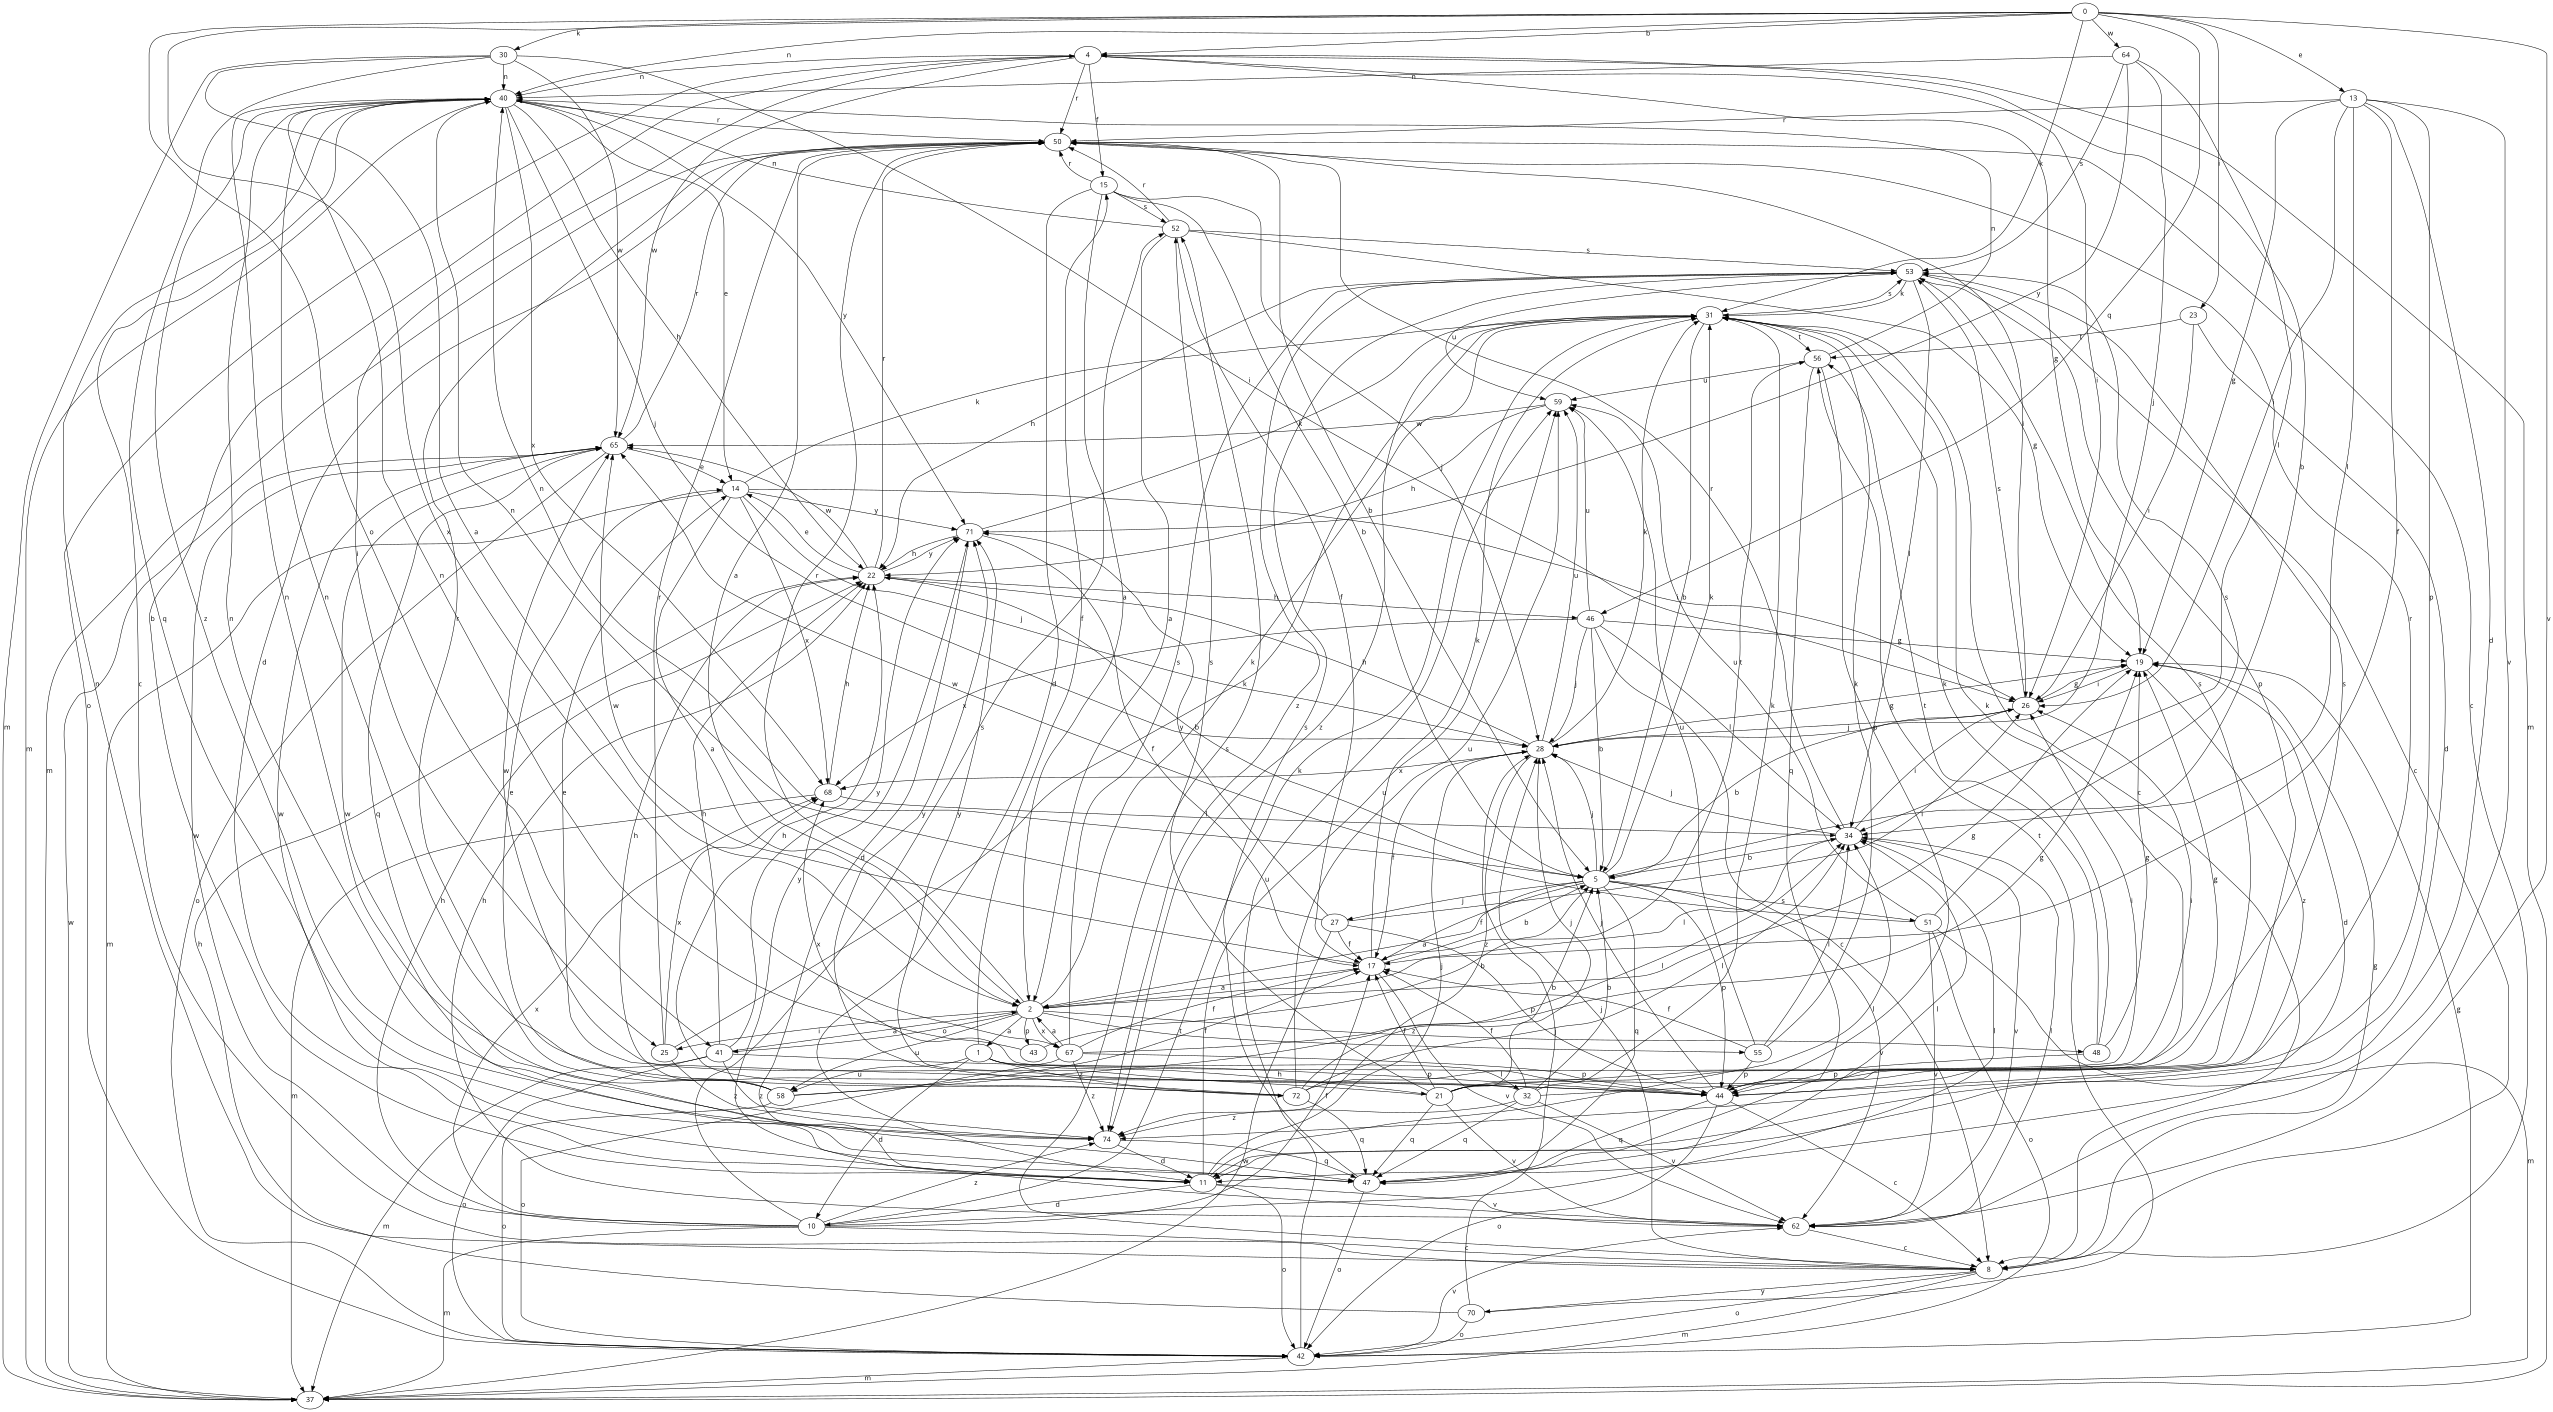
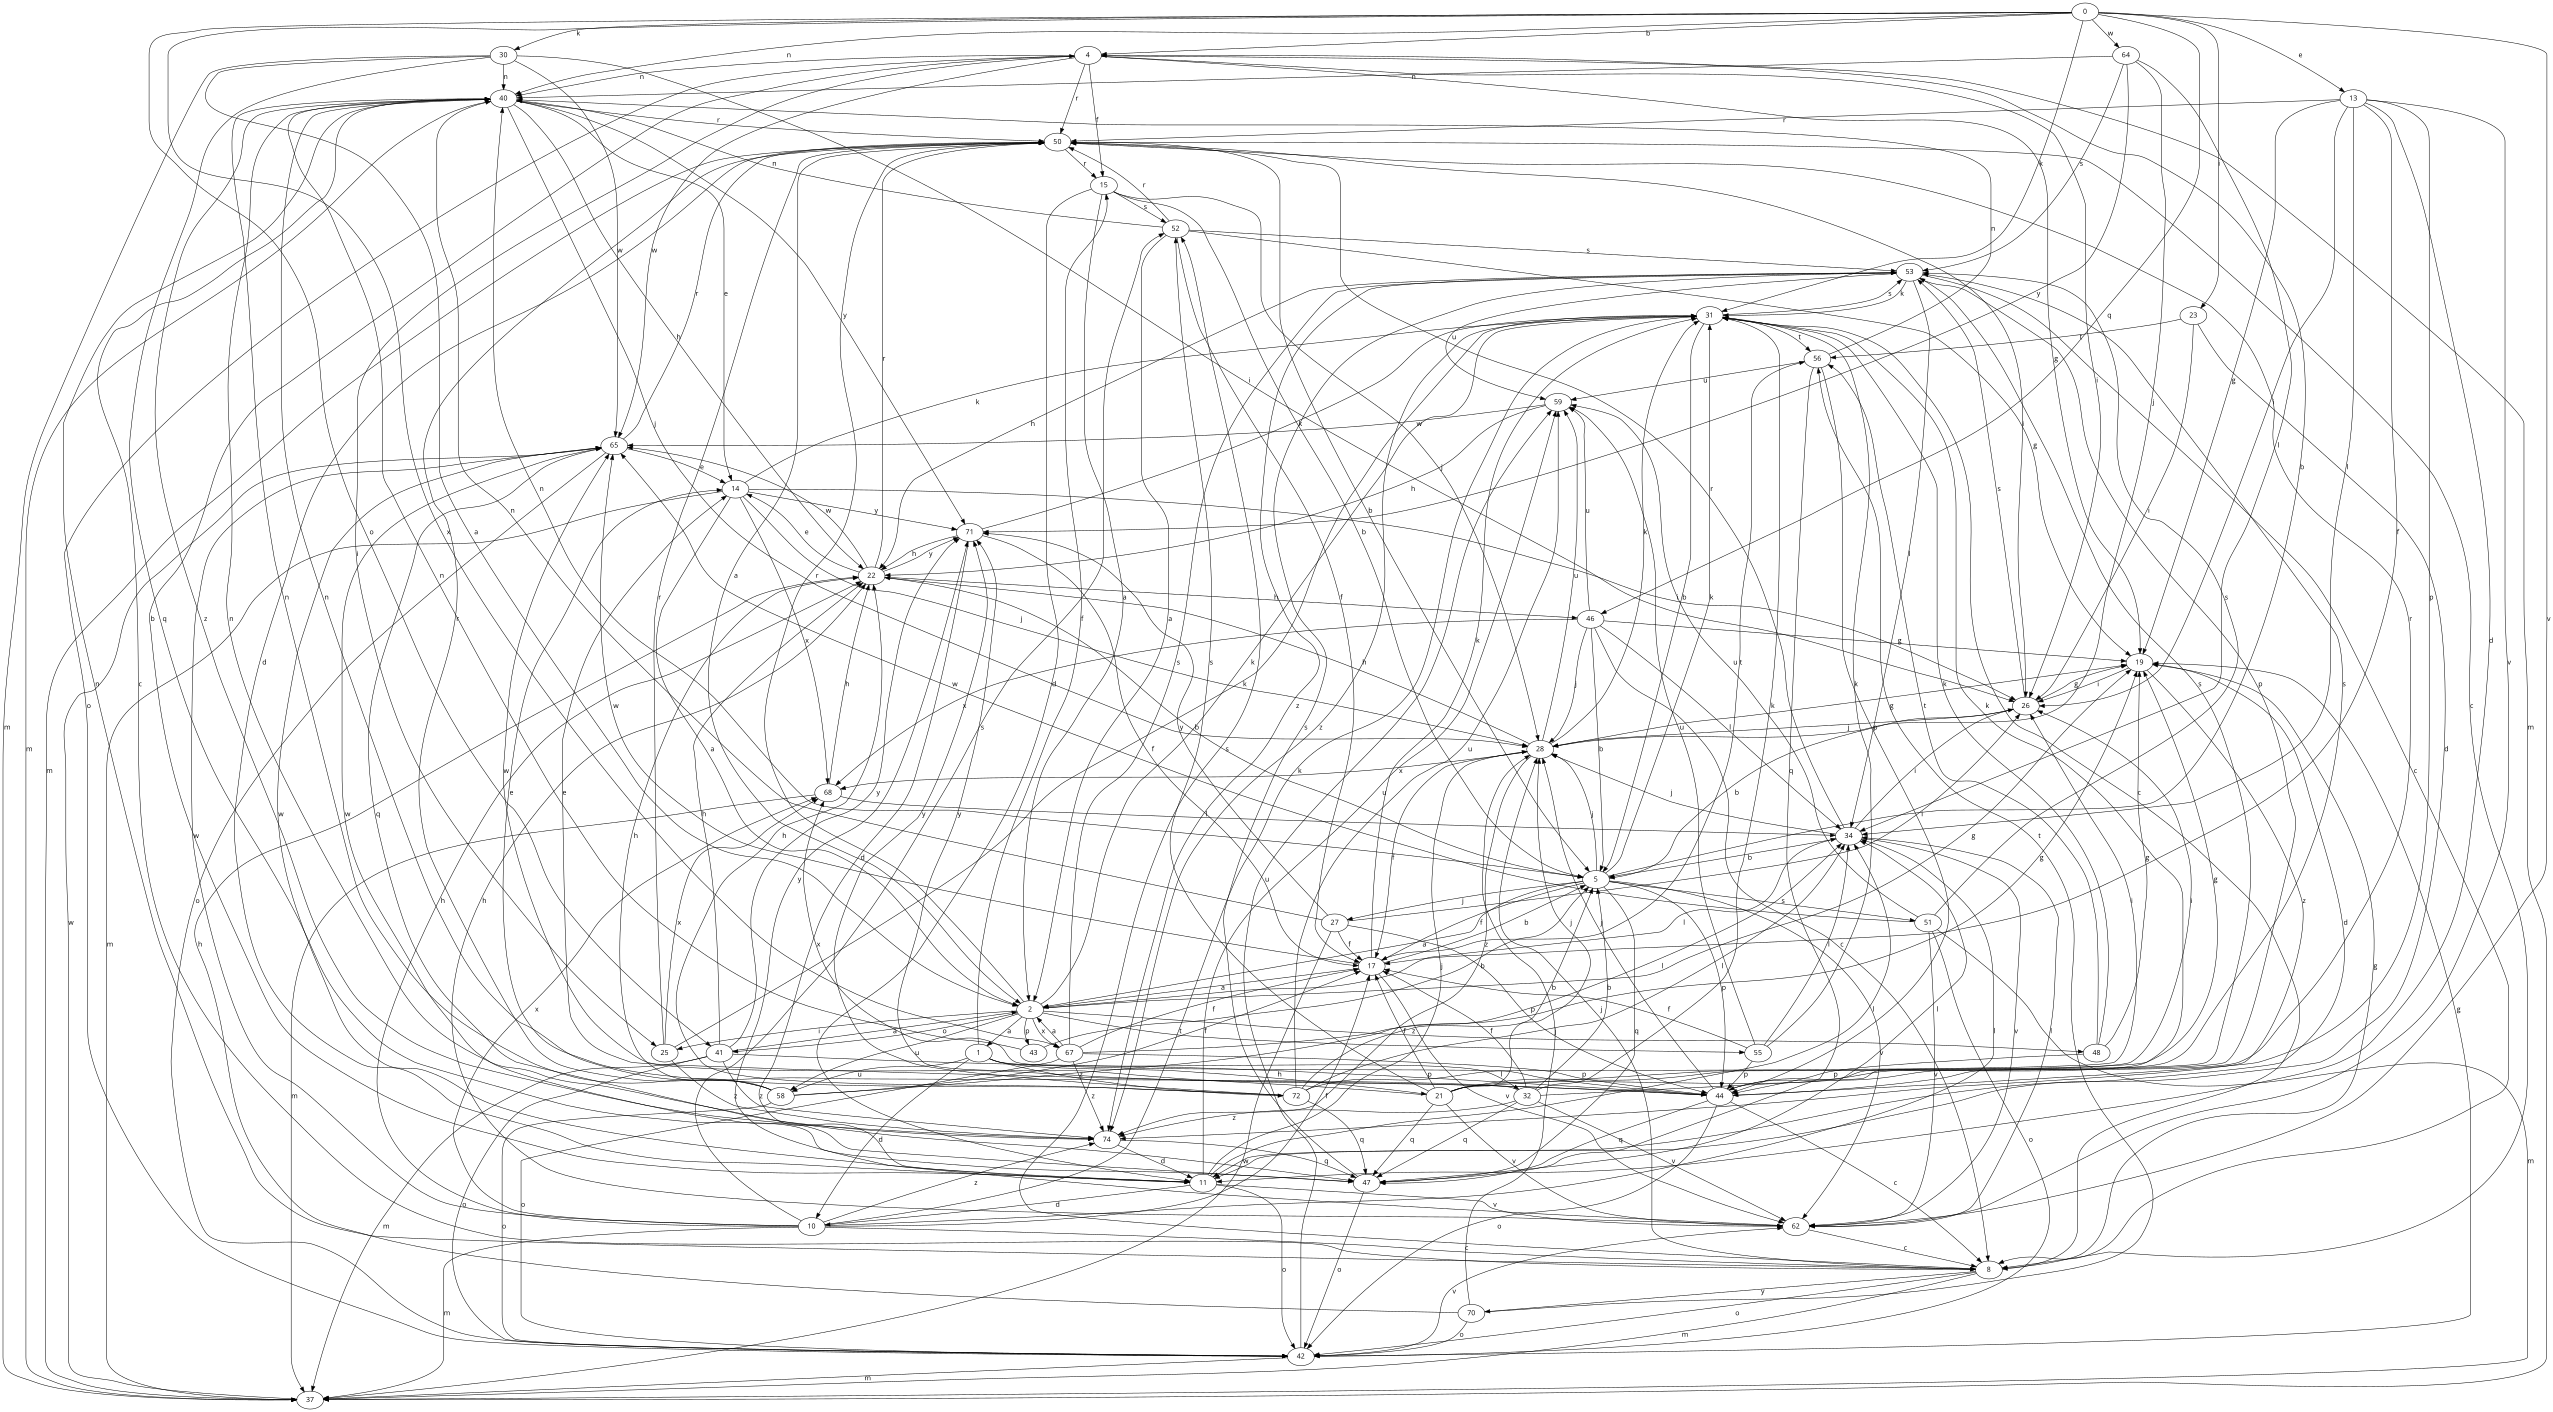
(1074, 172) -> (1079, 162)
(543, 476) -> none
